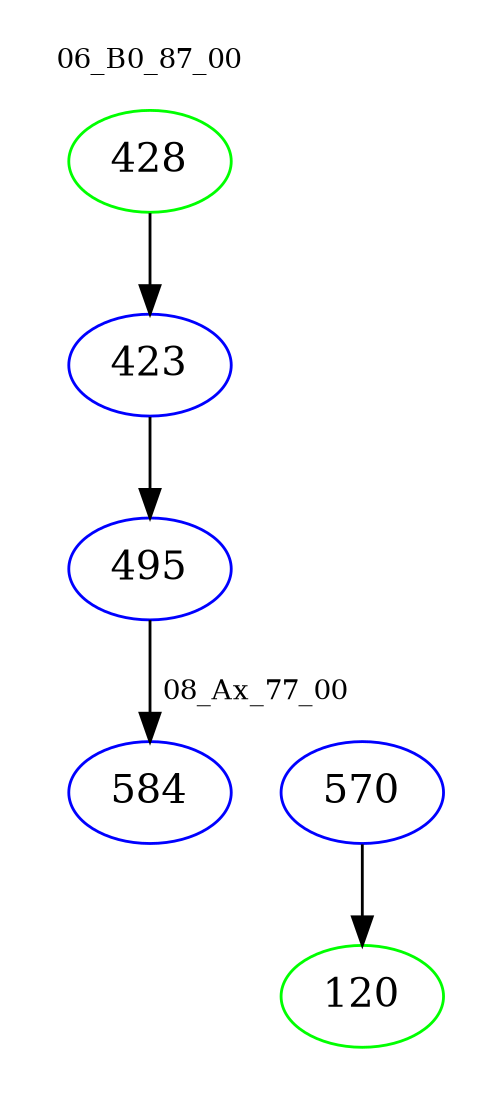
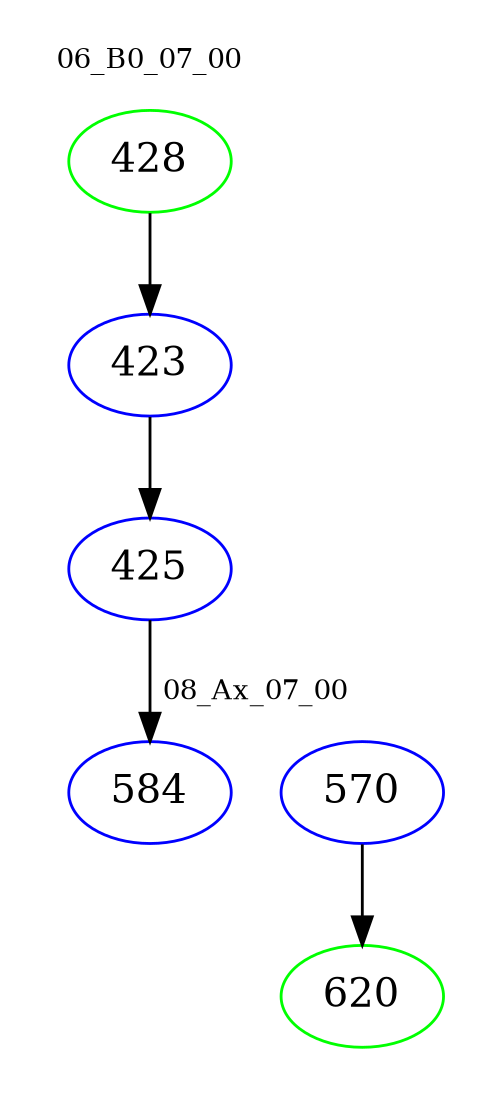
(150, 61) -> (150, 61)
(150, 569) -> (150, 569)
(256, 692) -> (256, 692)
(362, 996) -> (362, 996)
